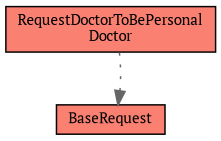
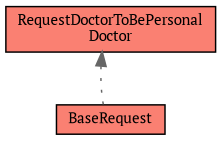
(121, 71) -> (101, 86)
